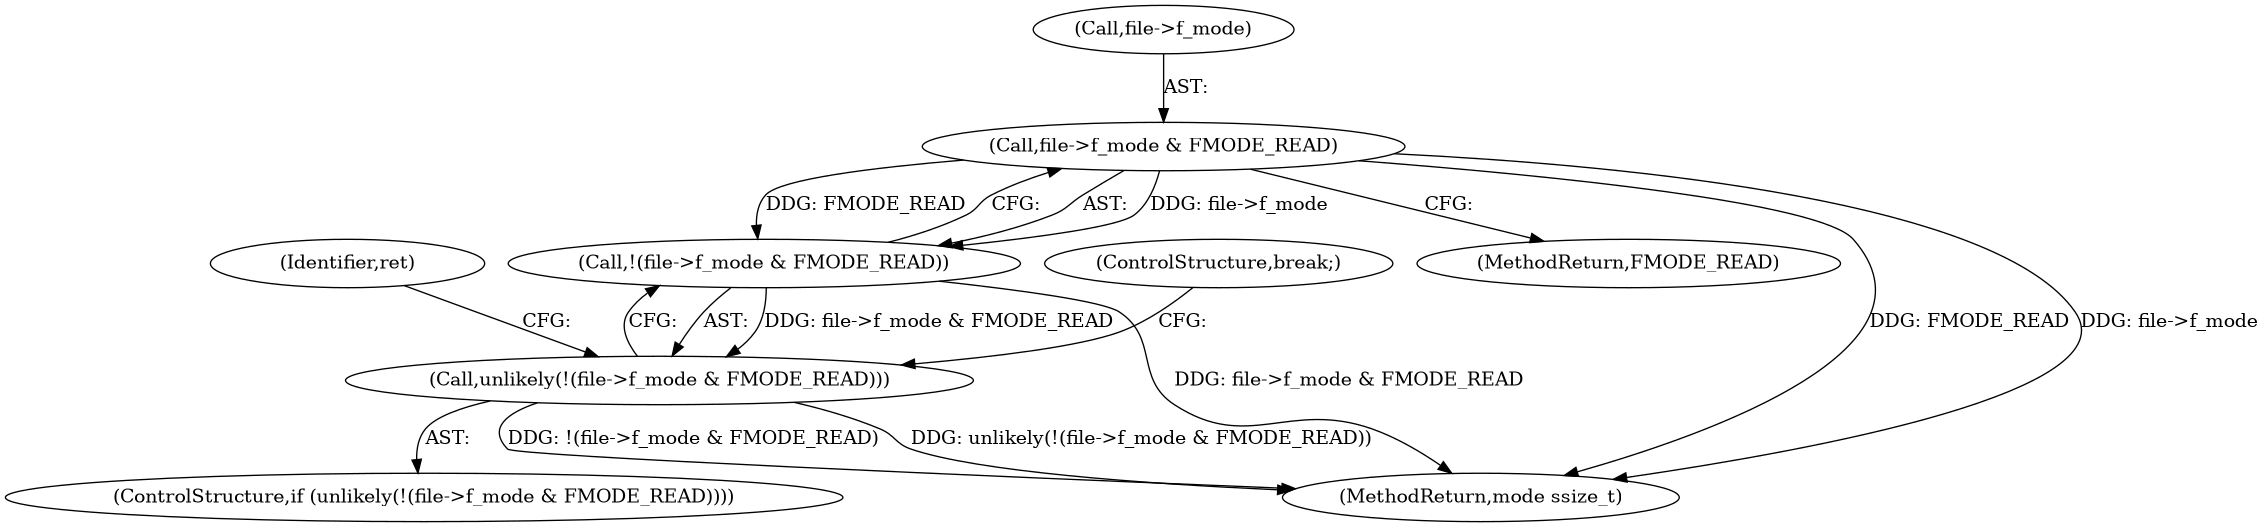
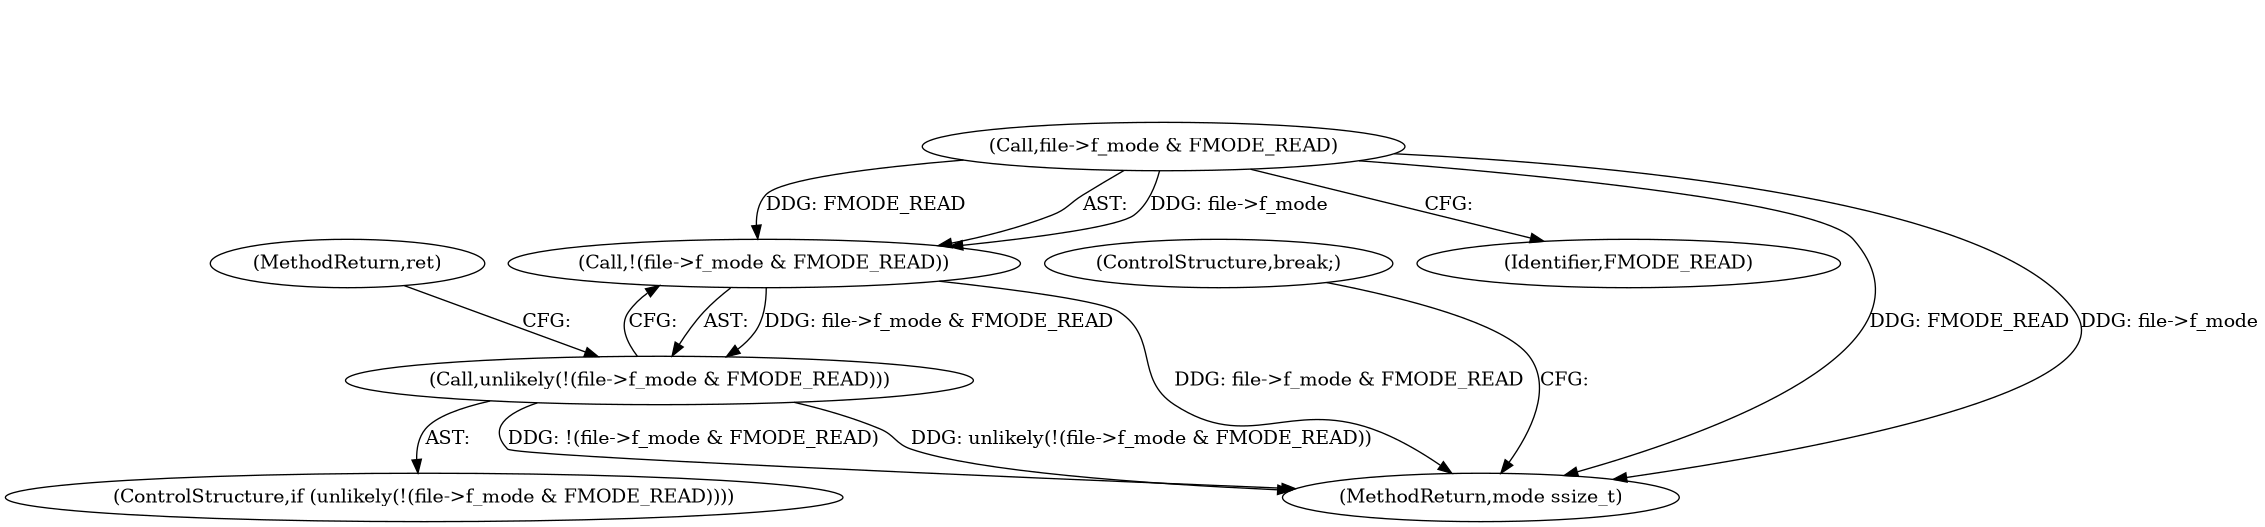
(1164, 30) -> none
(971, 212) -> none
(348, 264) -> (348, 264)
(1629, 264) -> (1629, 264)
(1061, 346) -> (1487, 328)
